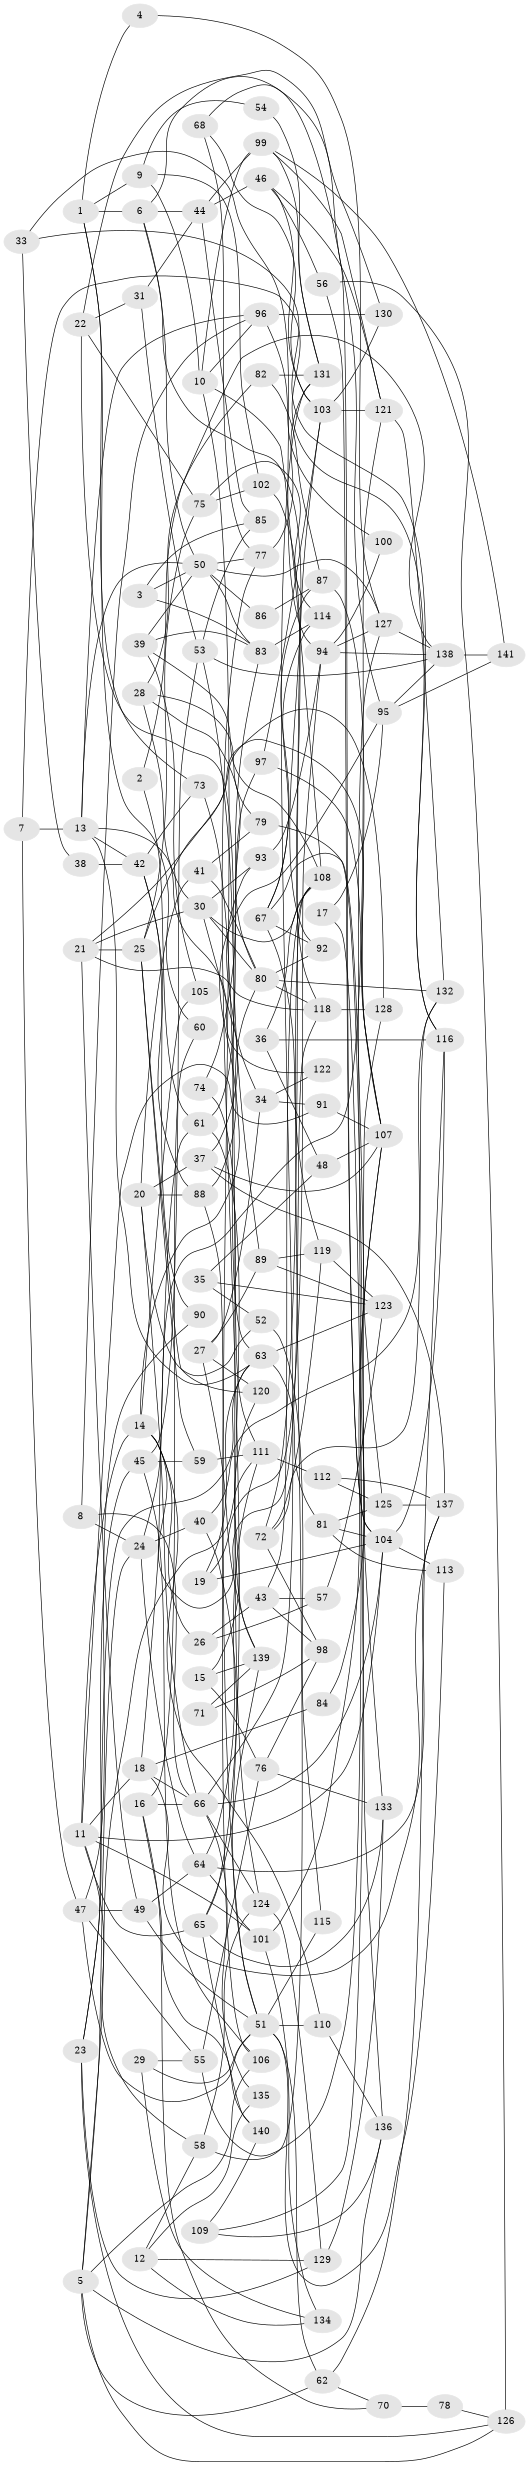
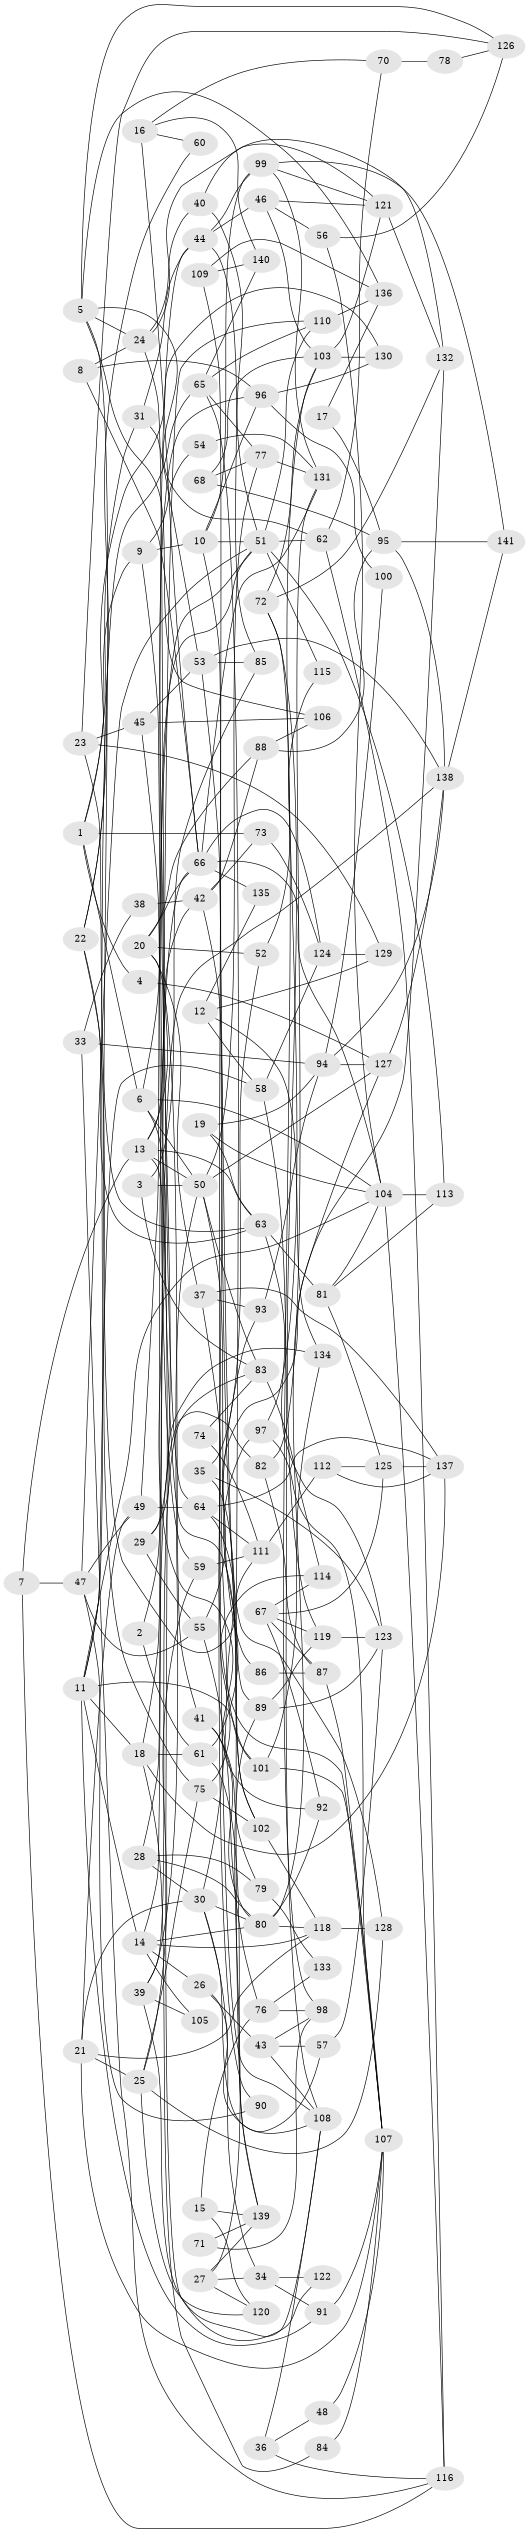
(261, 1223) -> (235, 1649)
(335, 1946) -> (257, 349)
(371, 2037) -> none
